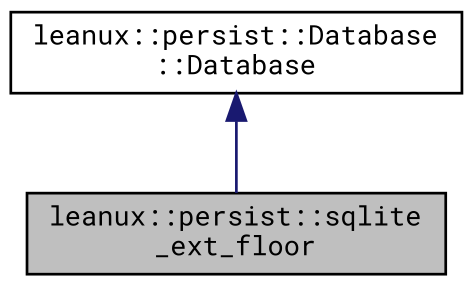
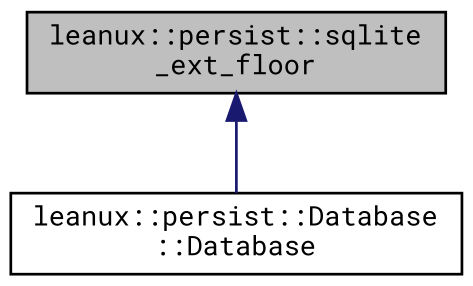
(236, 157) -> (236, 157)
